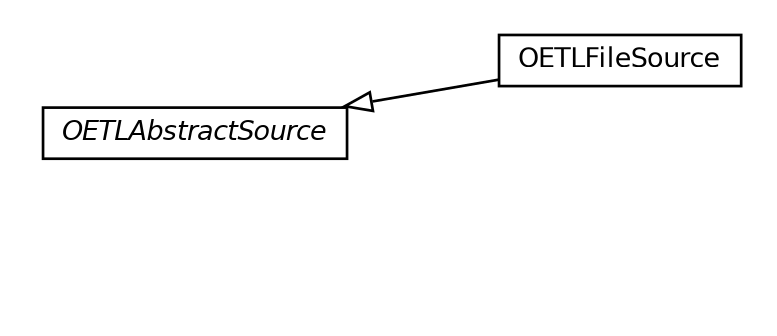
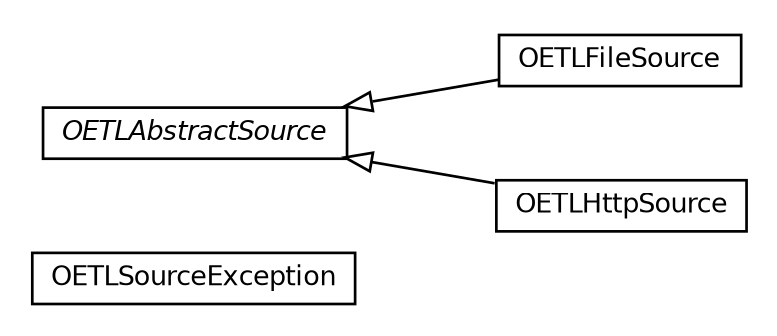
none -> (620, 204)
none -> (194, 277)
